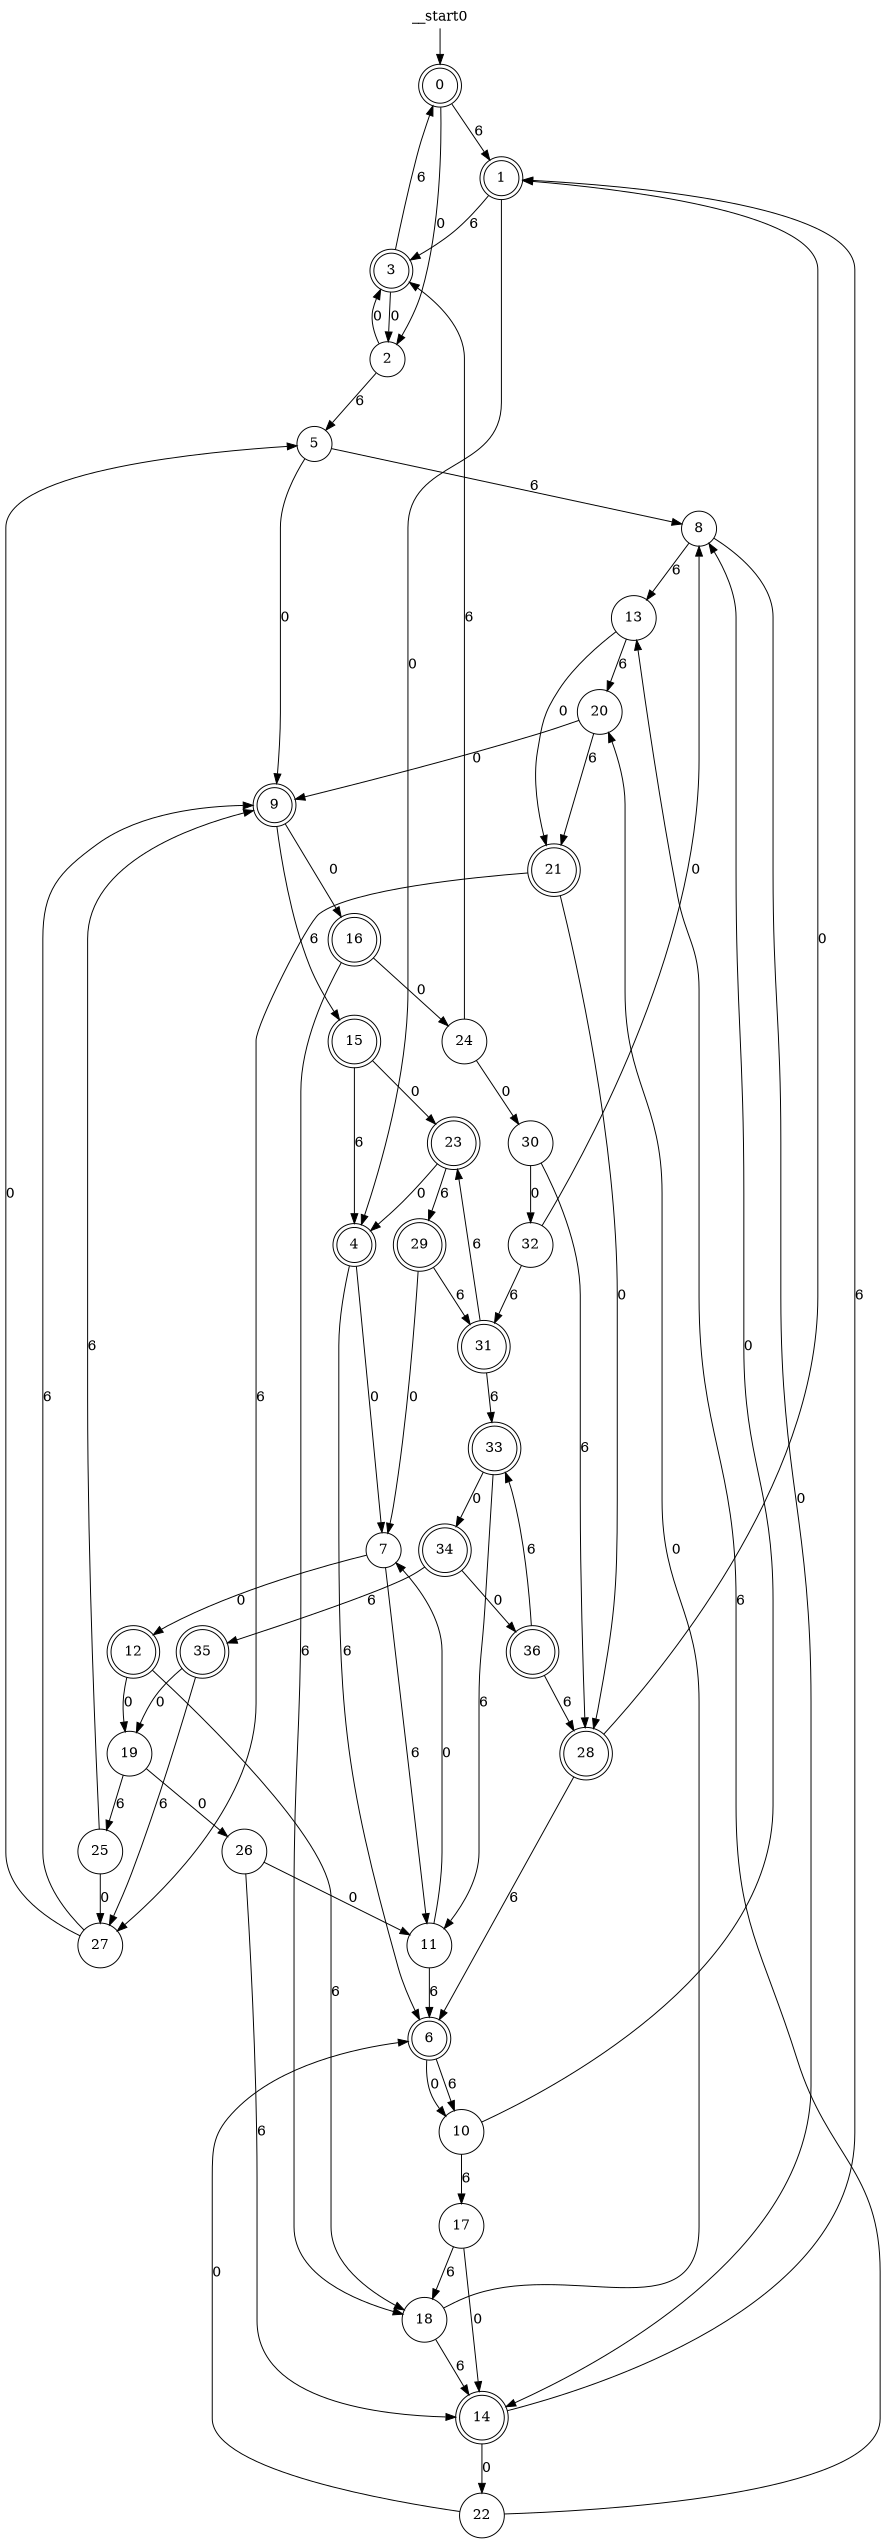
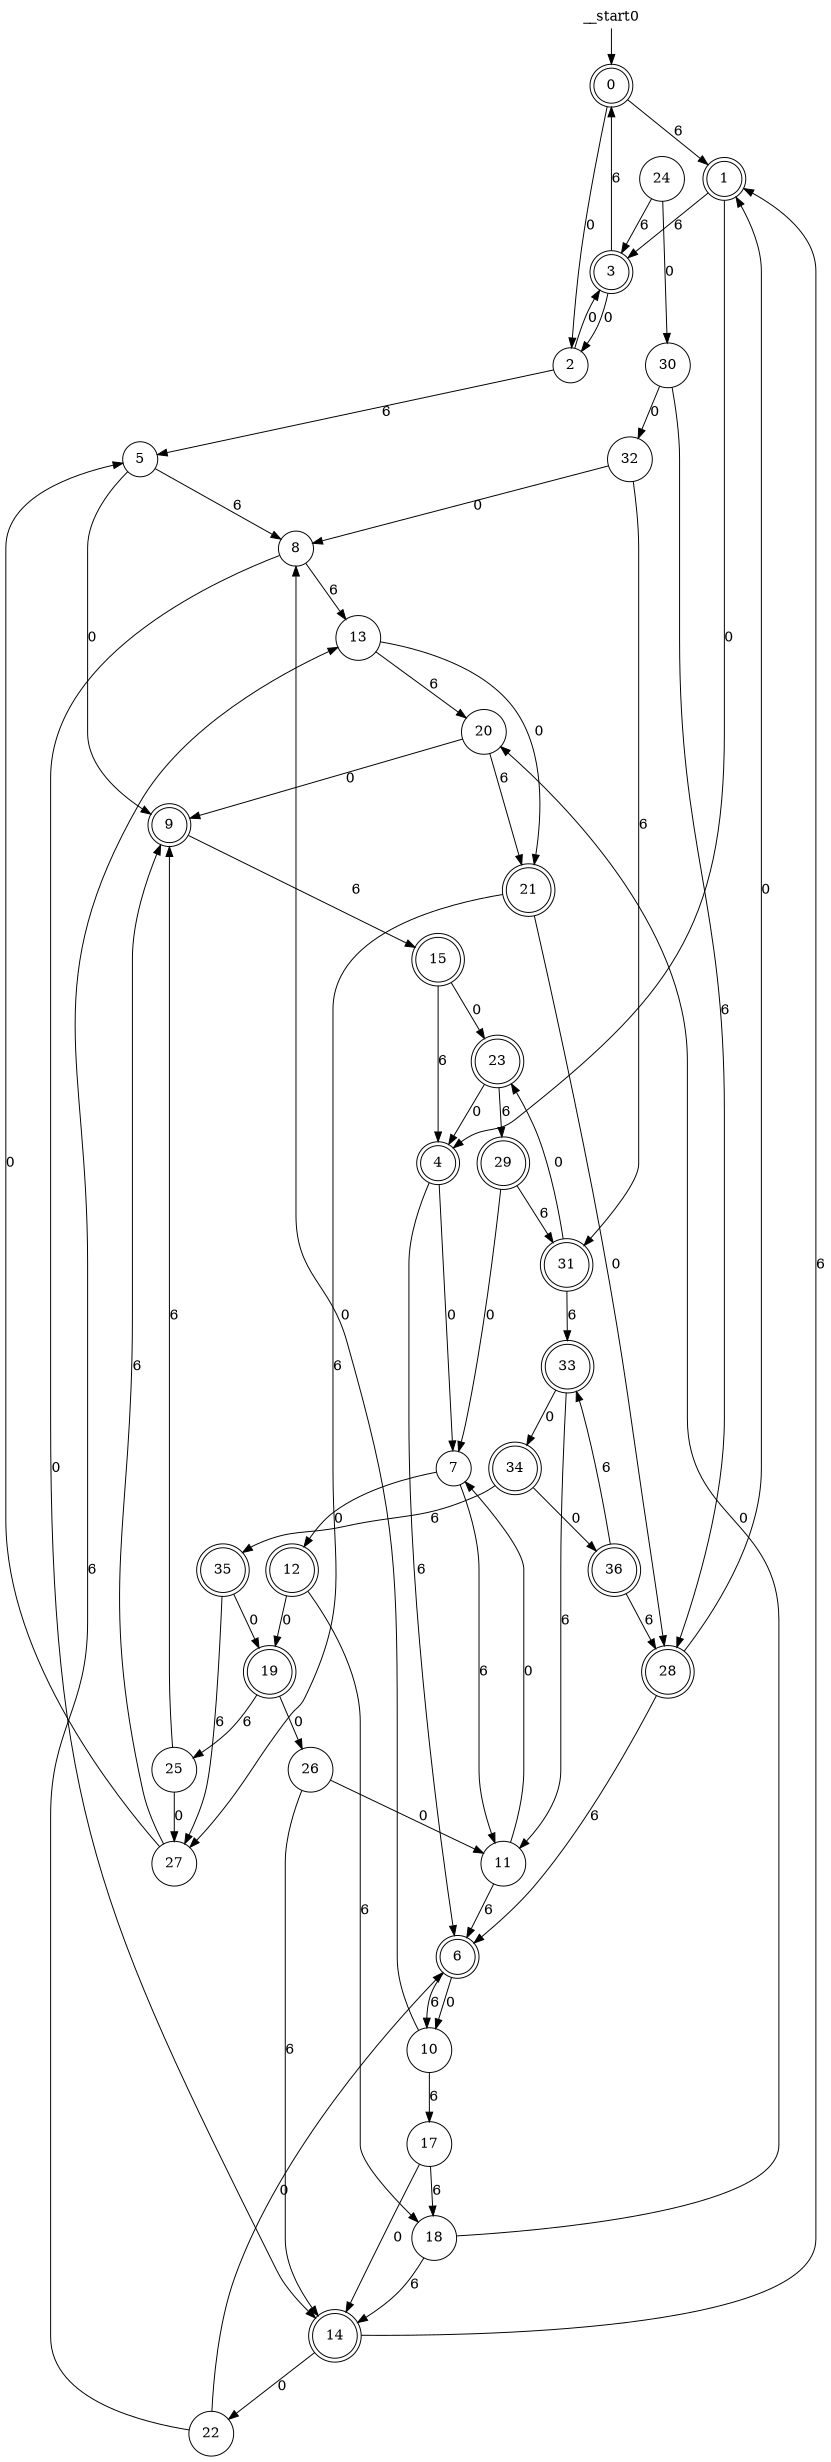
(354, 940) -> none
(477, 1245) -> (559, 1163)
(129, 1754) -> (270, 1672)
